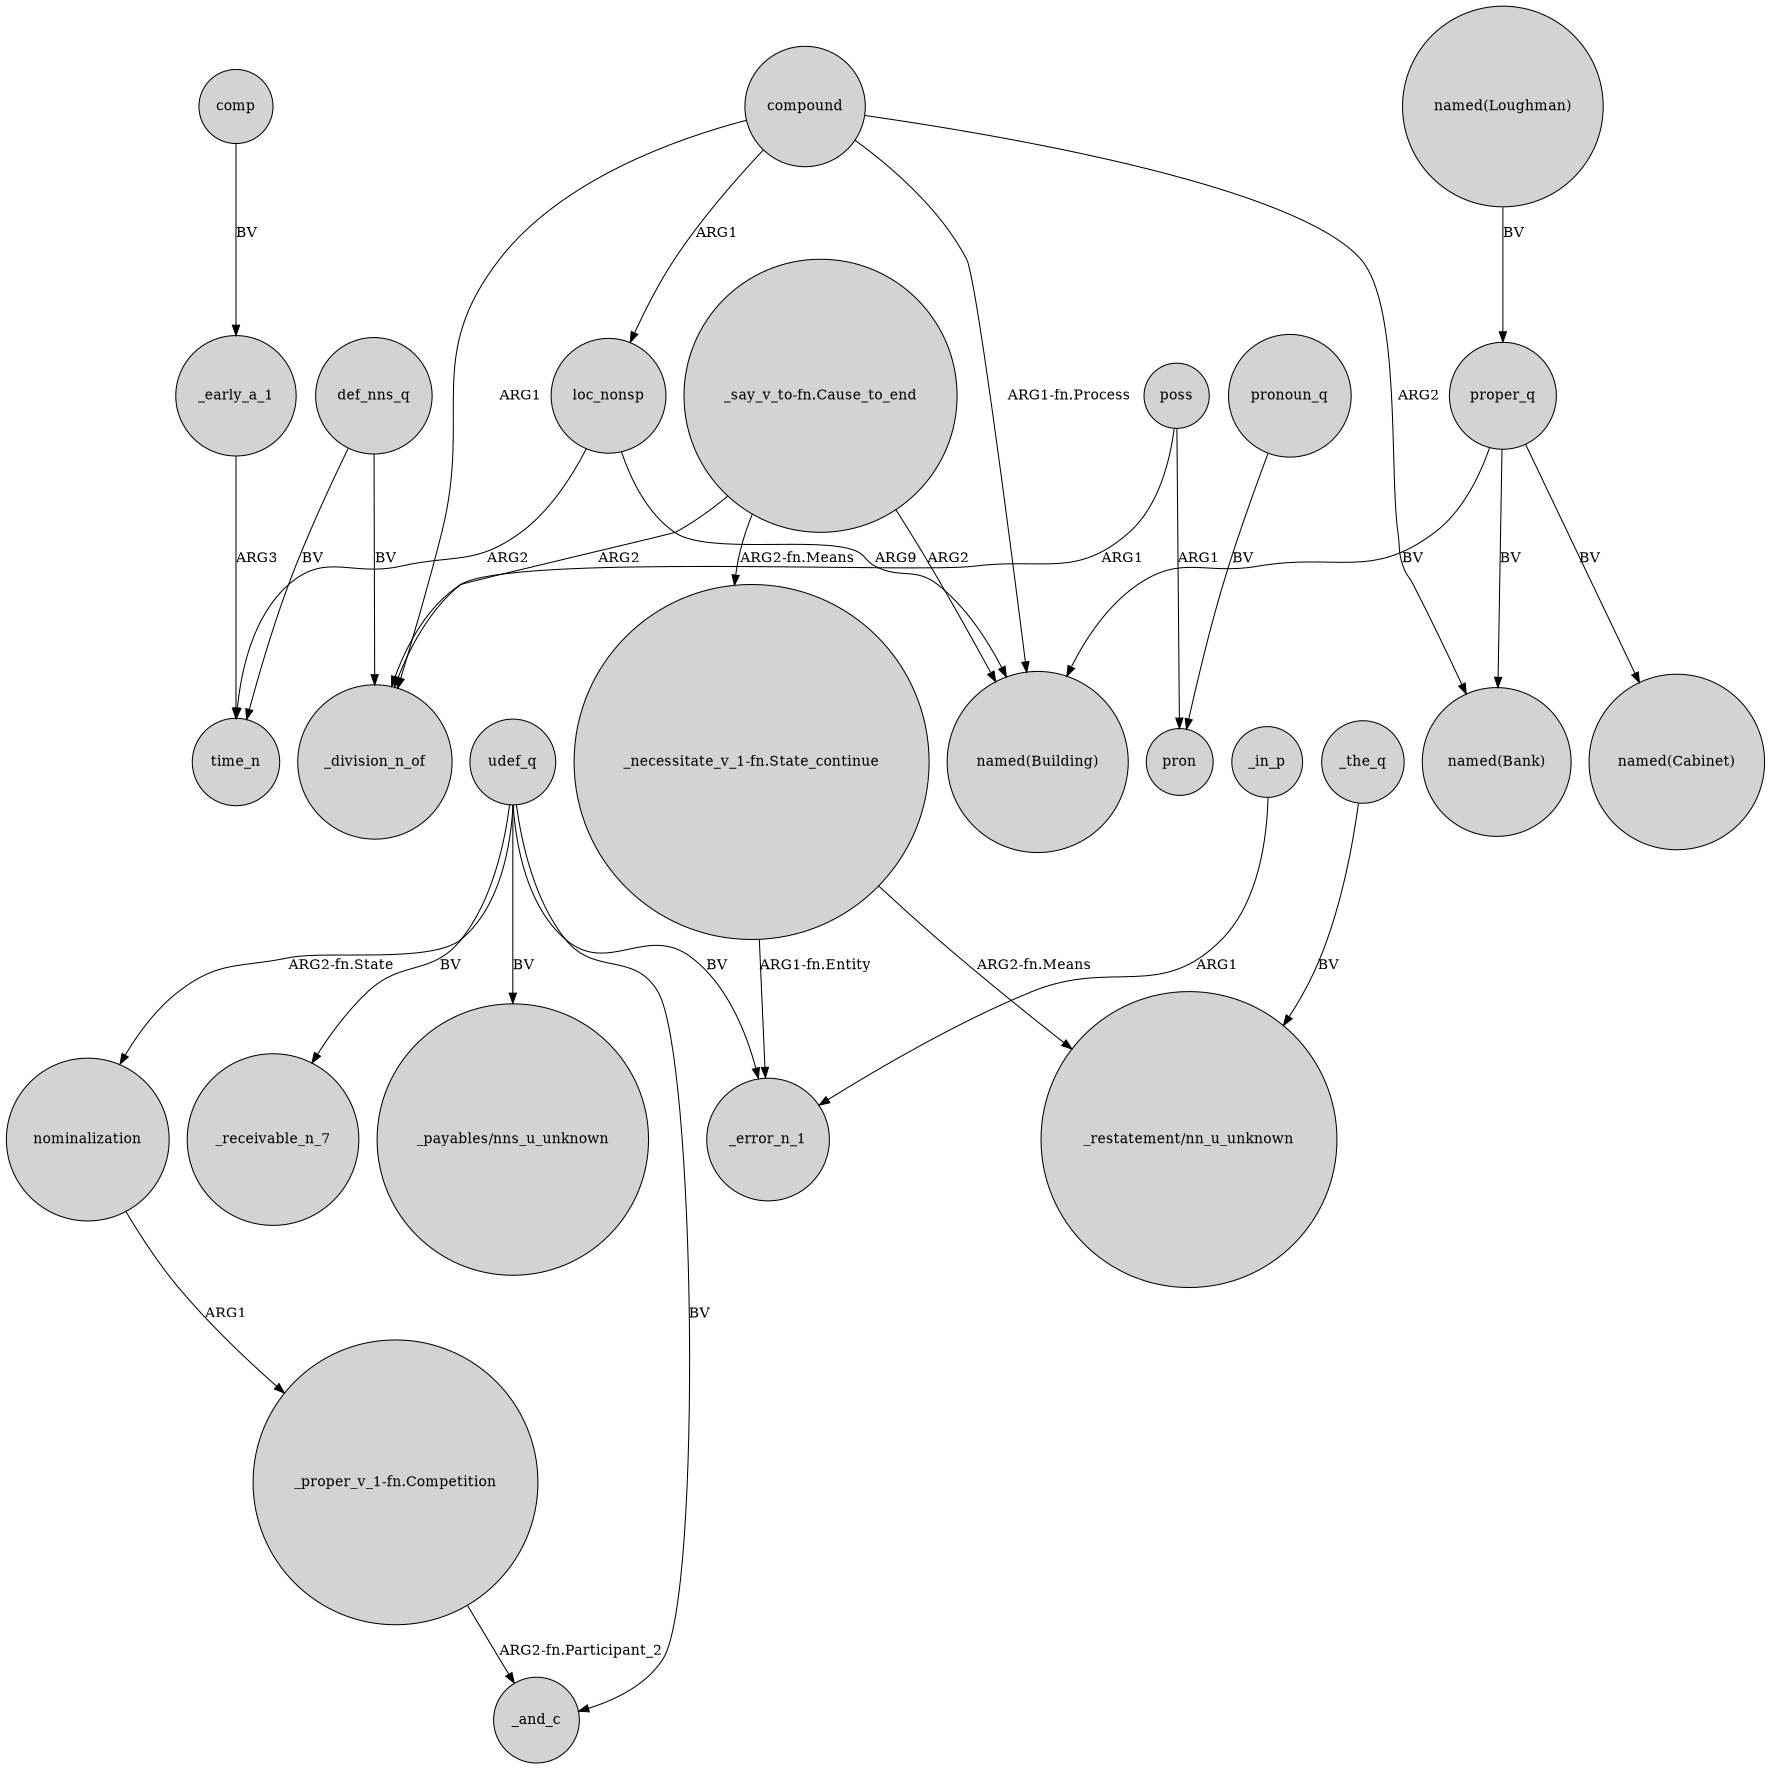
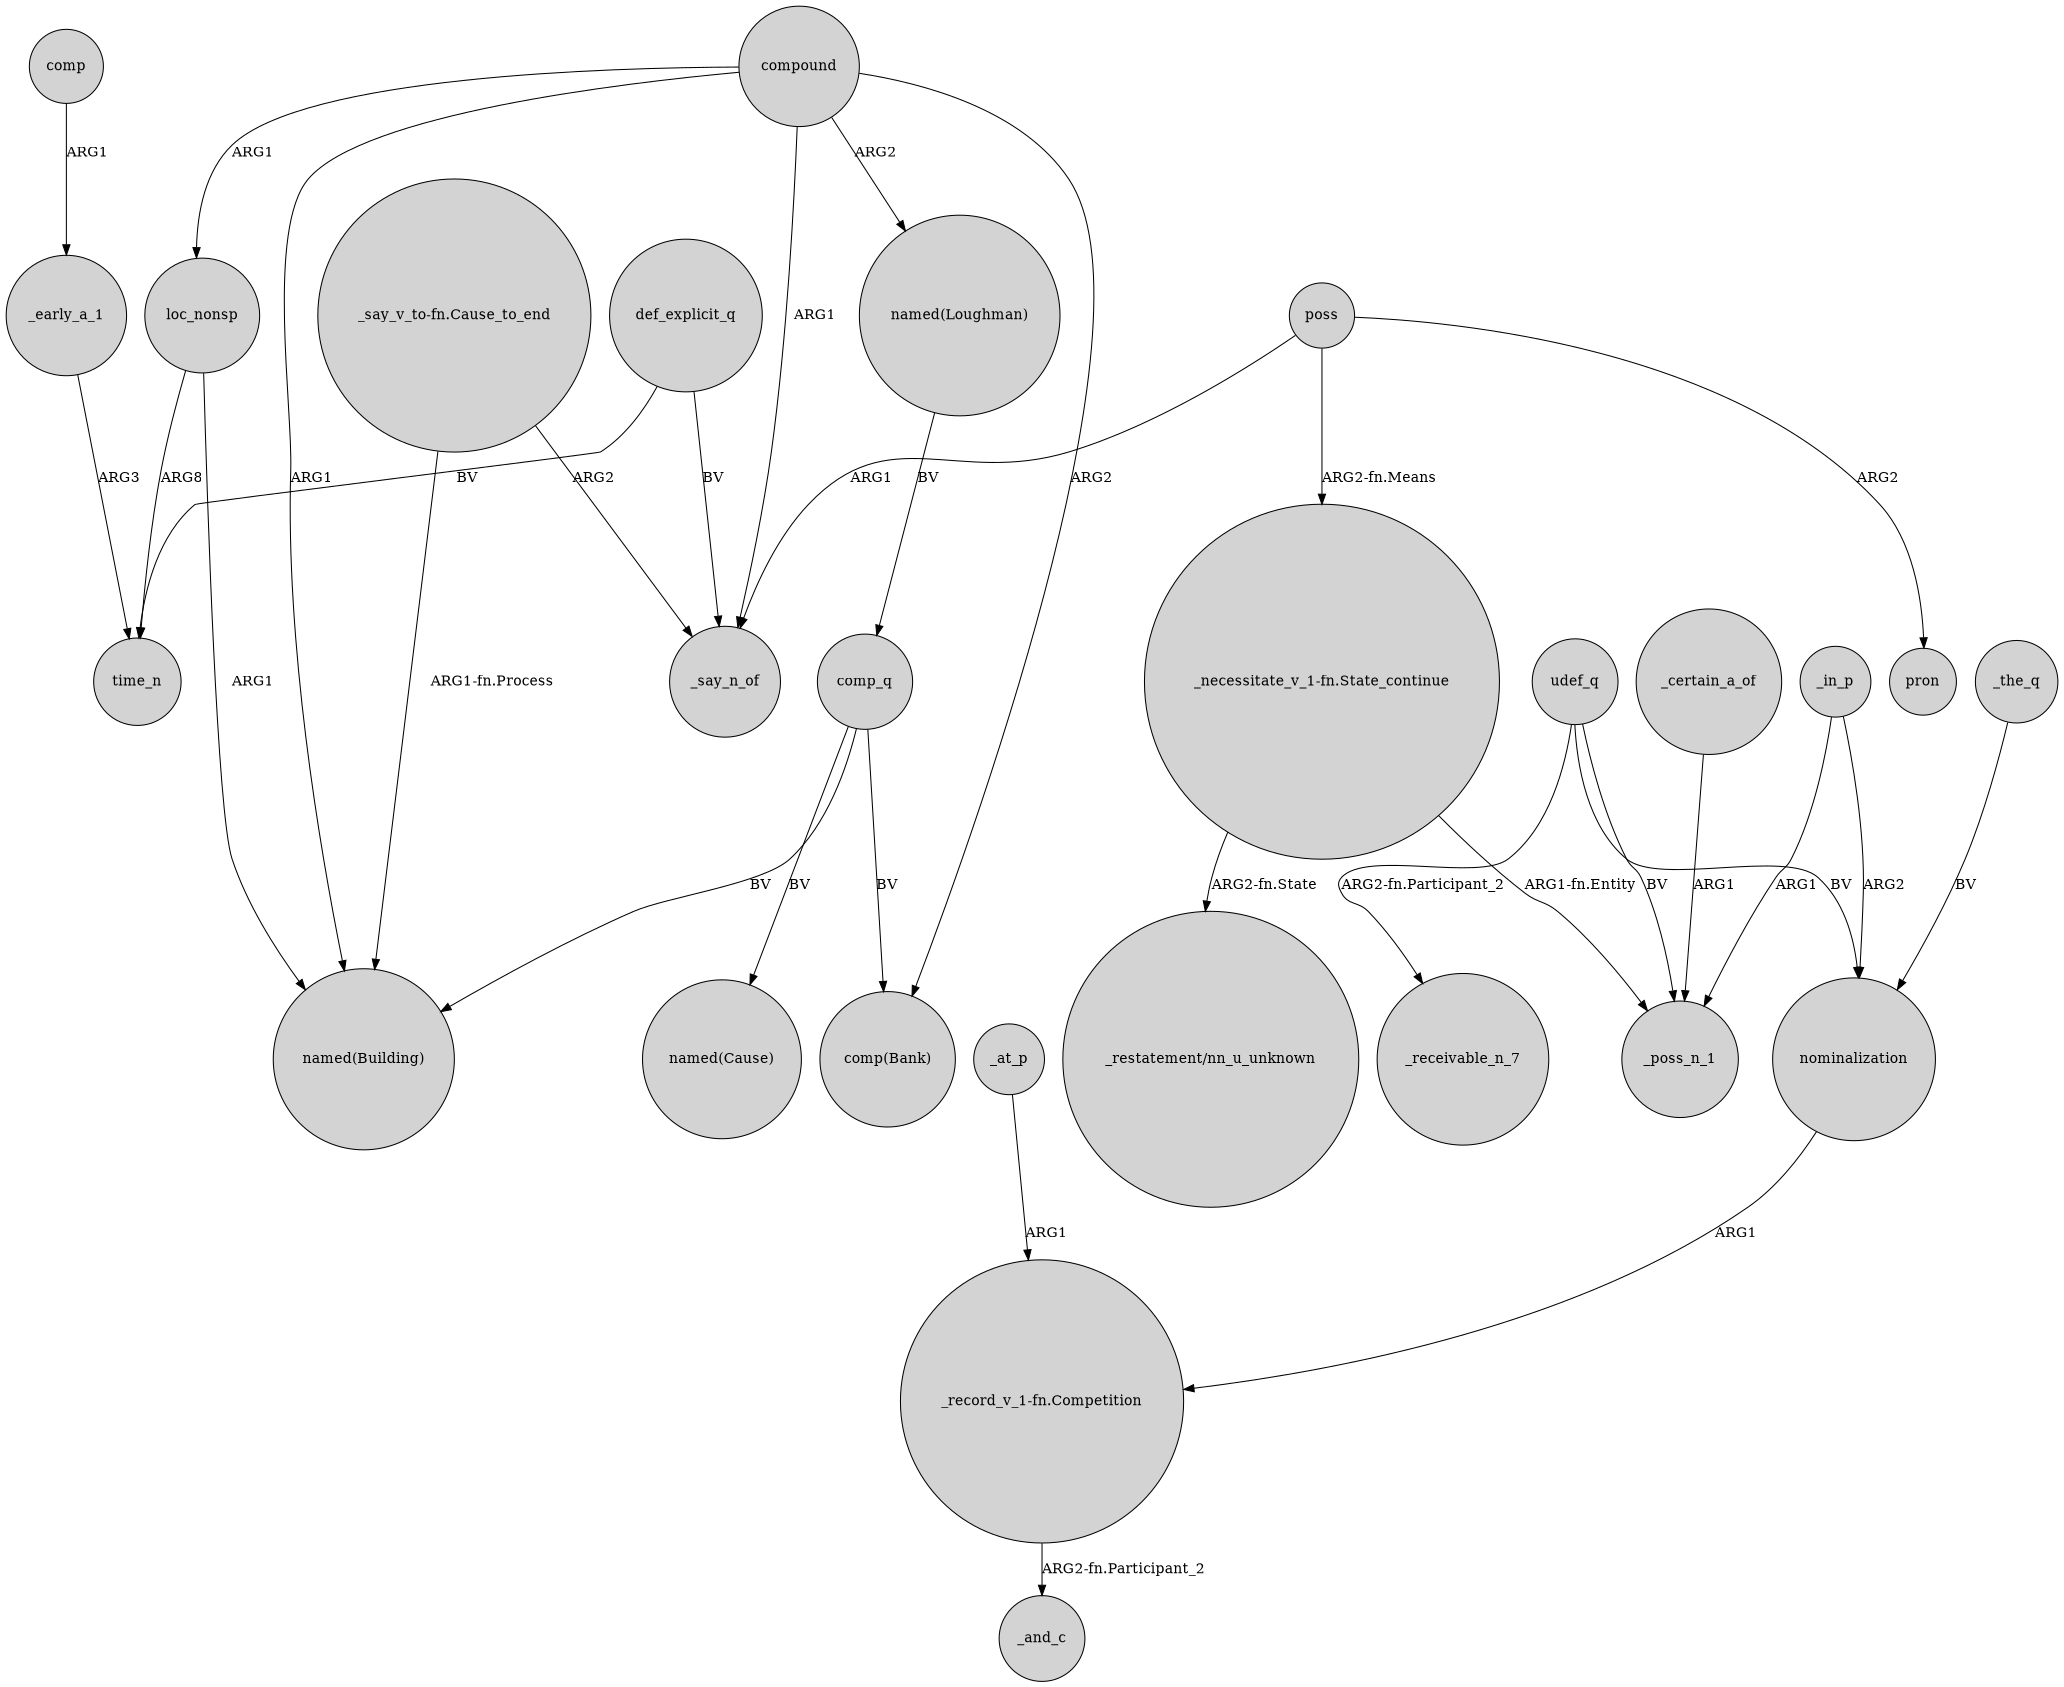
none -> (866, 170)
(247, 233) -> (87, 153)
(374, 396) -> (686, 316)
(1070, 396) -> (312, 478)
(1290, 396) -> none
(1503, 396) -> (865, 682)
(744, 538) -> (1322, 421)
(508, 559) -> (182, 478)
(896, 559) -> (253, 682)
(949, 559) -> (492, 682)
(1199, 559) -> (1878, 478)
none -> (1709, 682)
(375, 762) -> (725, 682)
(1497, 762) -> (888, 1059)
(1677, 762) -> (722, 1059)
none -> (1862, 841)
(1335, 914) -> (1966, 856)
(341, 966) -> (1841, 885)
(451, 966) -> (1423, 885)
(1035, 966) -> (1265, 885)
none -> (1009, 1059)
(513, 1140) -> none
(768, 1140) -> (1680, 1059)
(687, 1244) -> none
(395, 1482) -> (1042, 1401)
